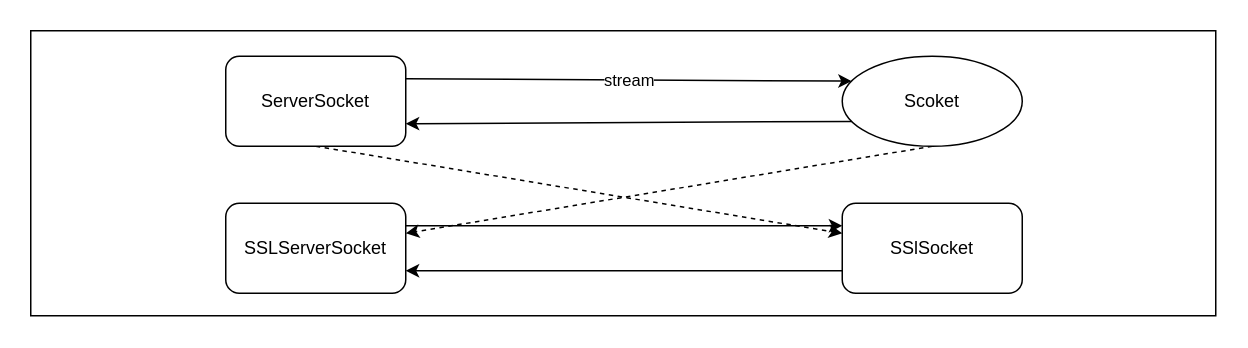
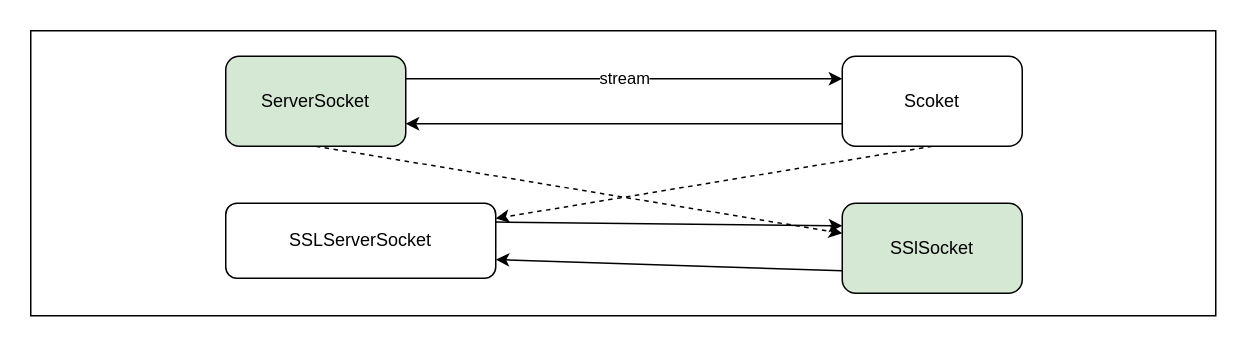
(316, 101) -> (316, 101)
(932, 101) -> (932, 101)
(316, 248) -> (361, 241)
(932, 248) -> (932, 248)
